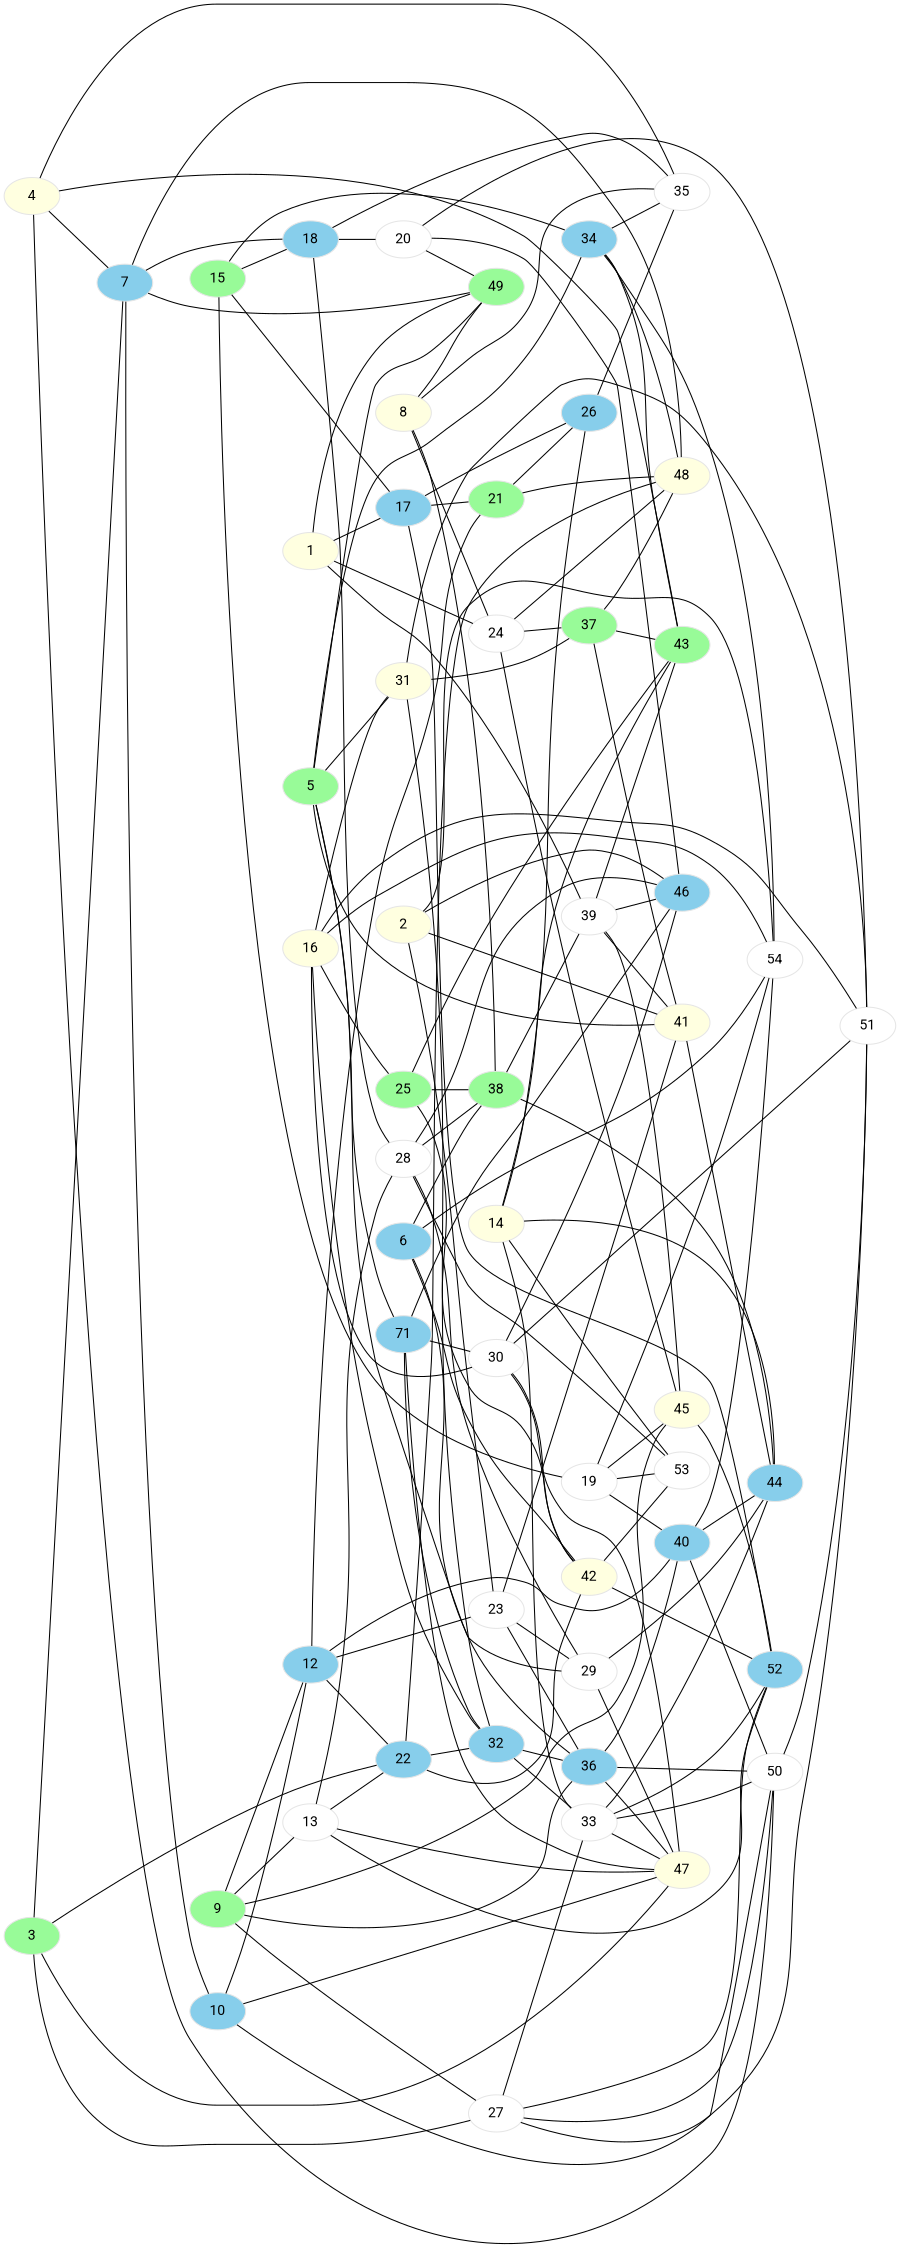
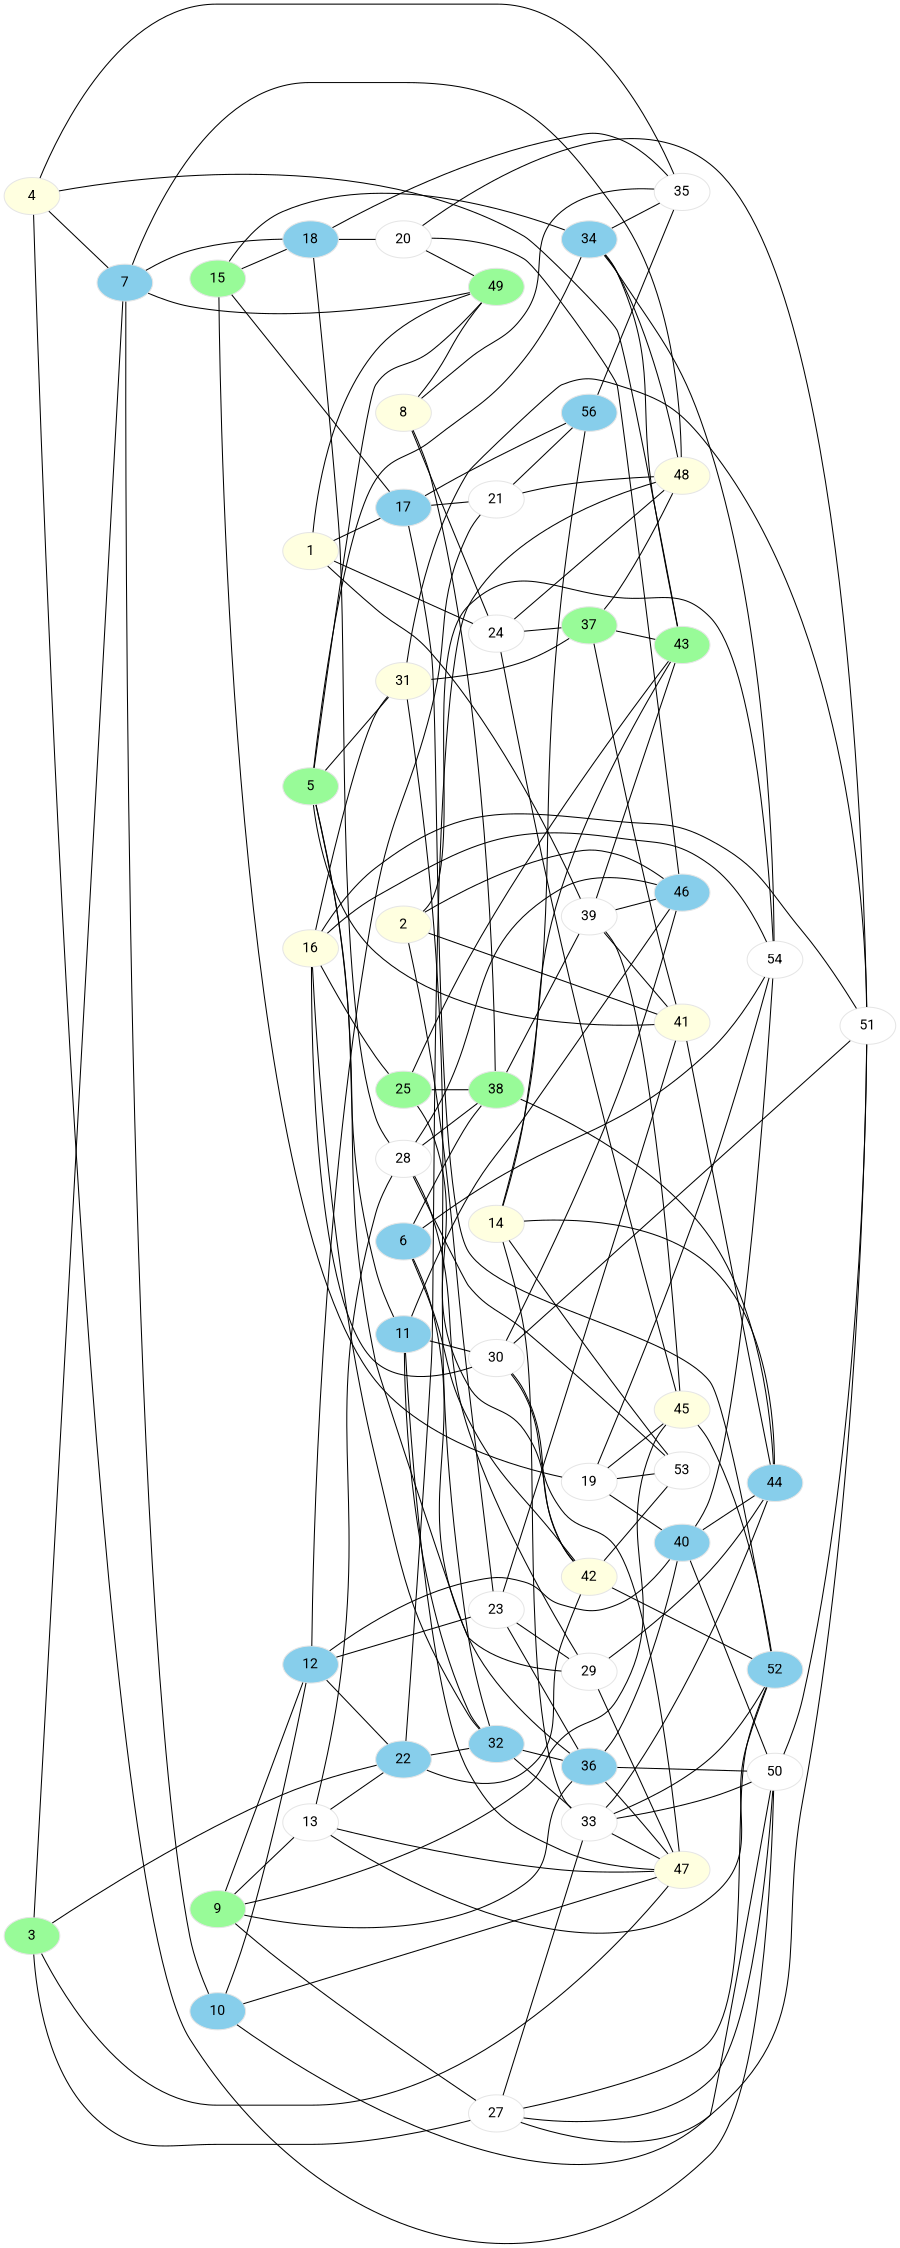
(589, 413) -> (589, 413)
(496, 499) -> (496, 499)
(403, 1334) -> (403, 1334)
